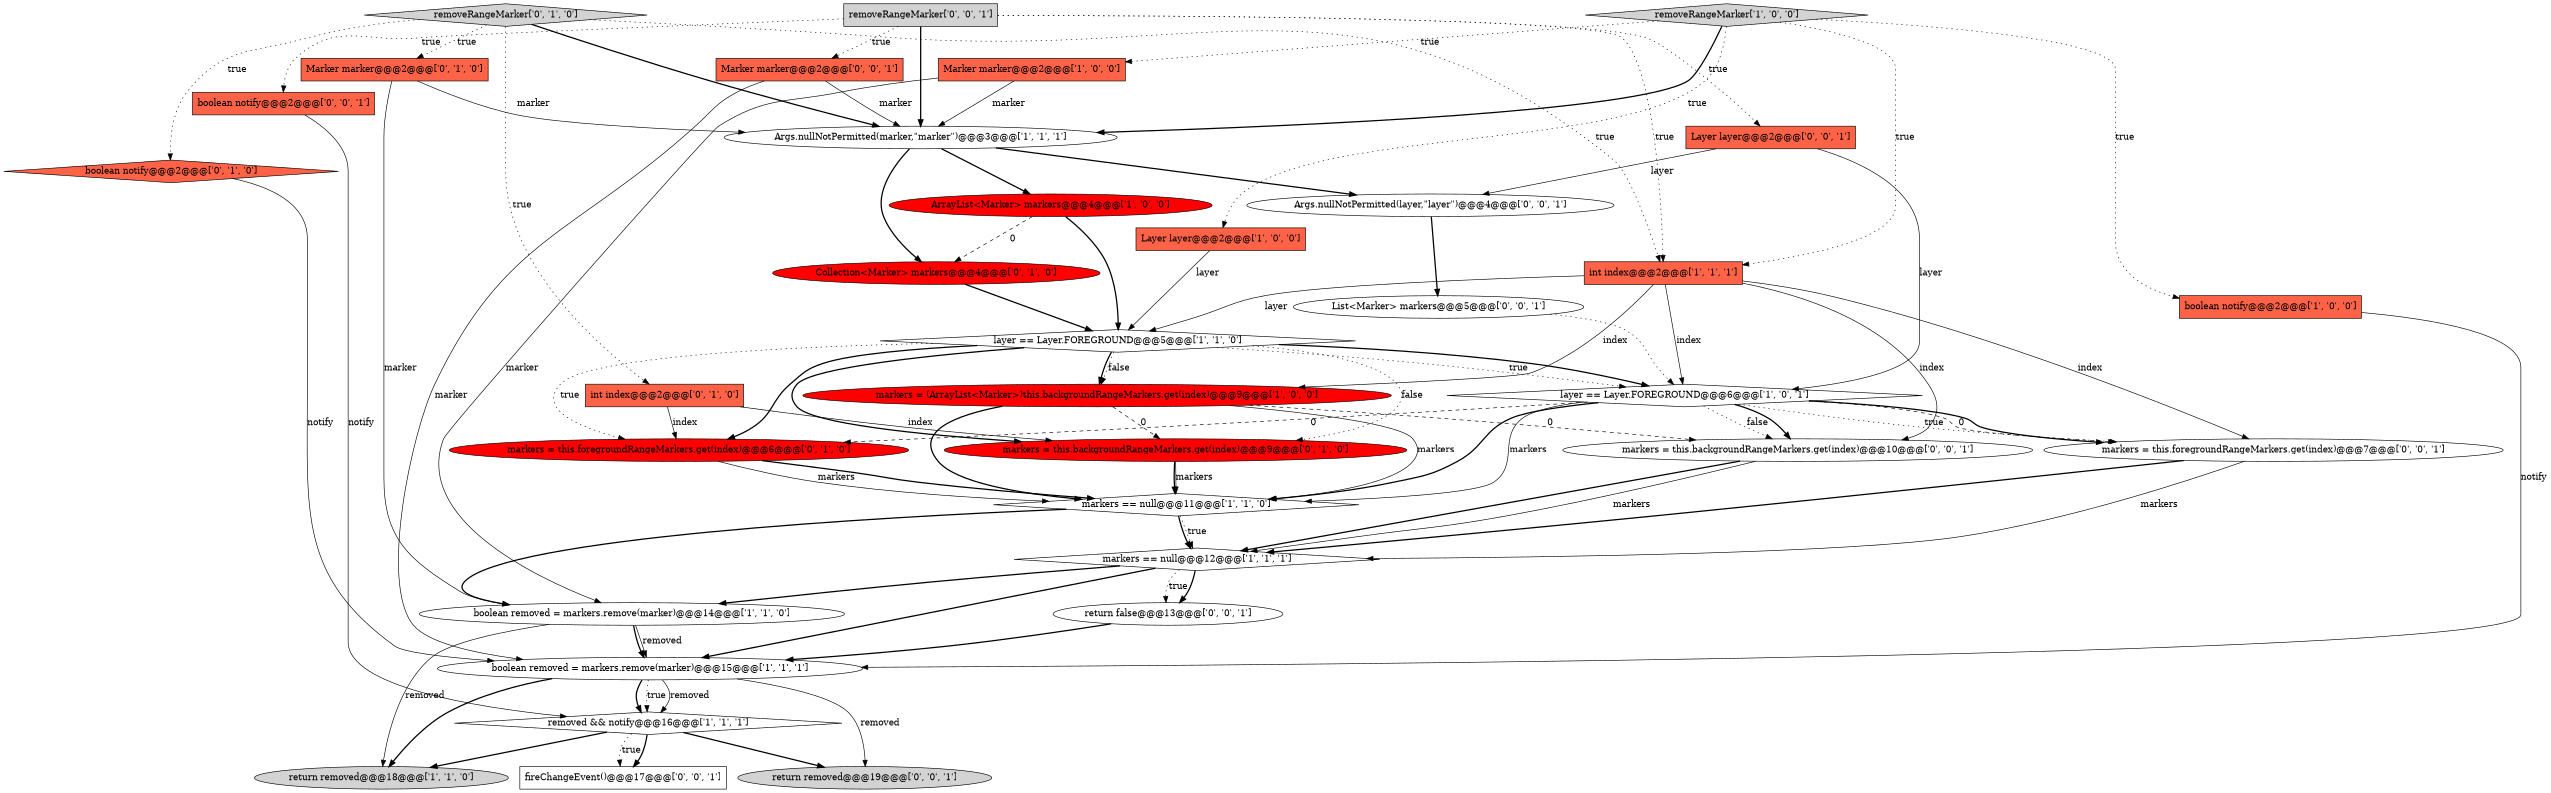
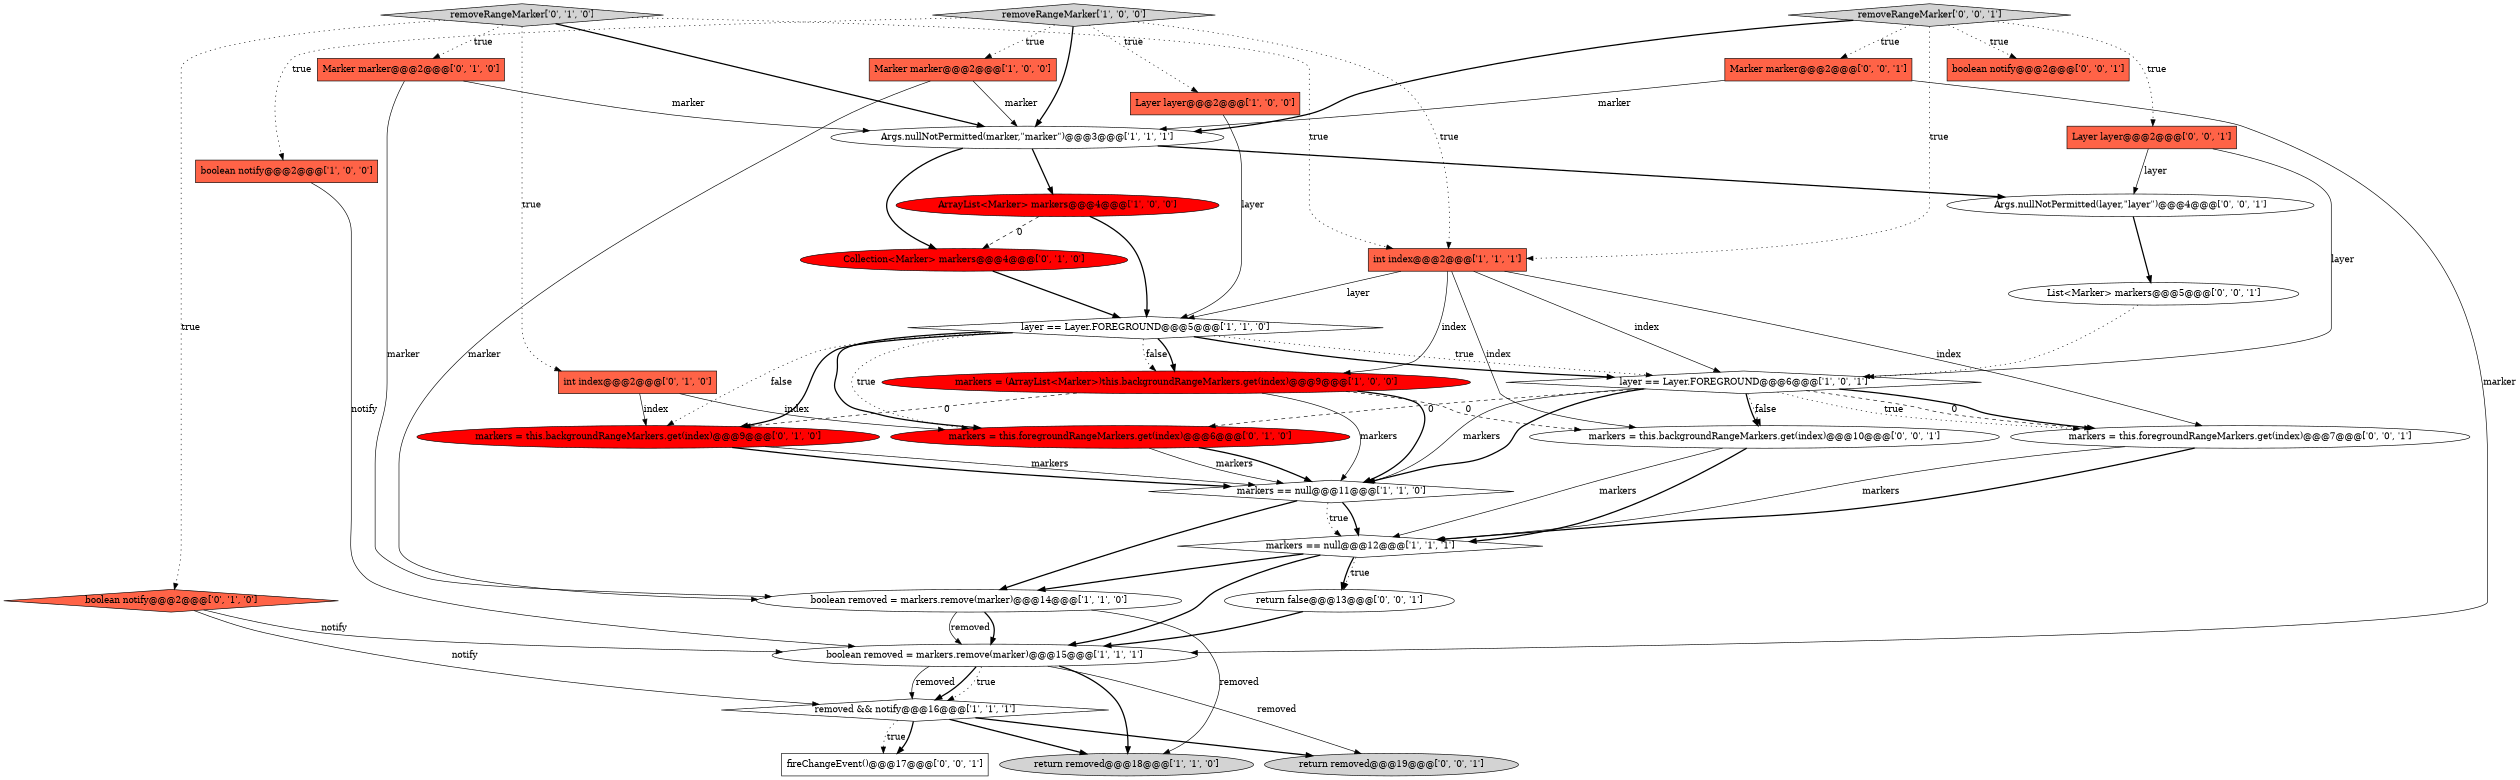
(921, 15) -> (1930, 15)
(348, 487) -> (500, 673)
